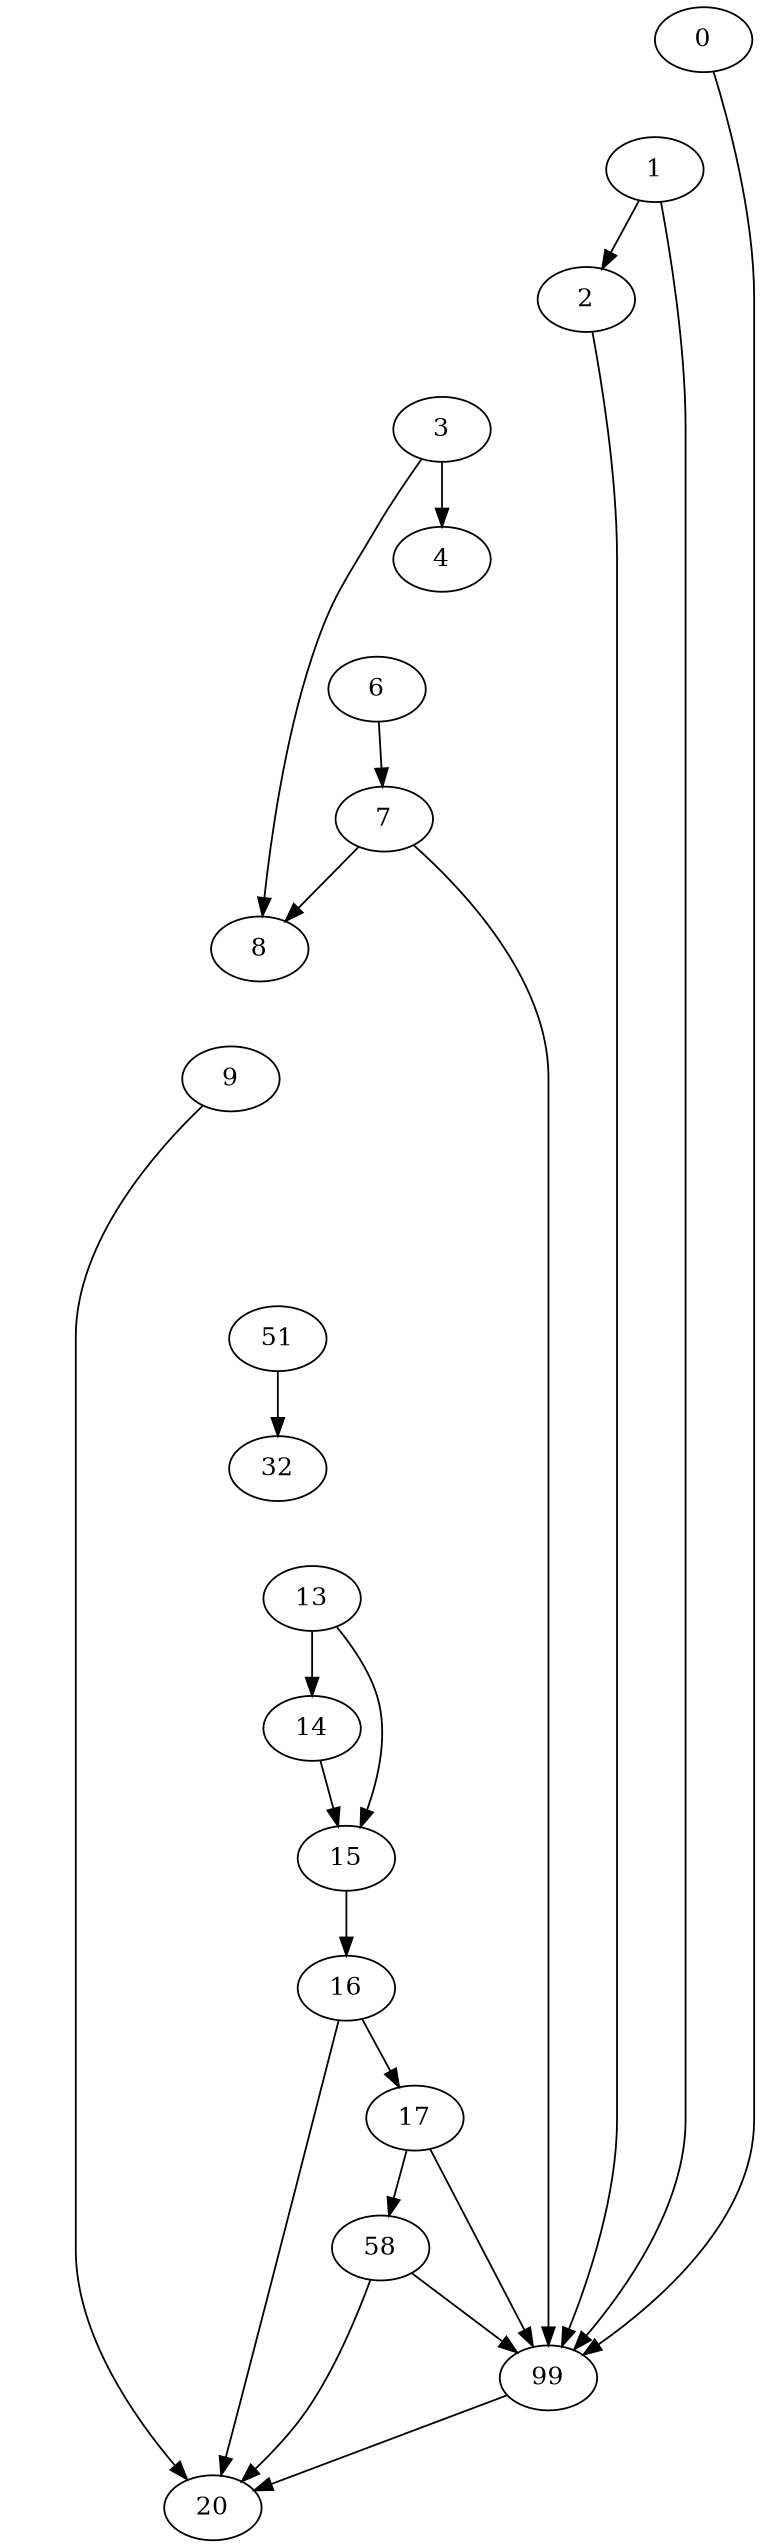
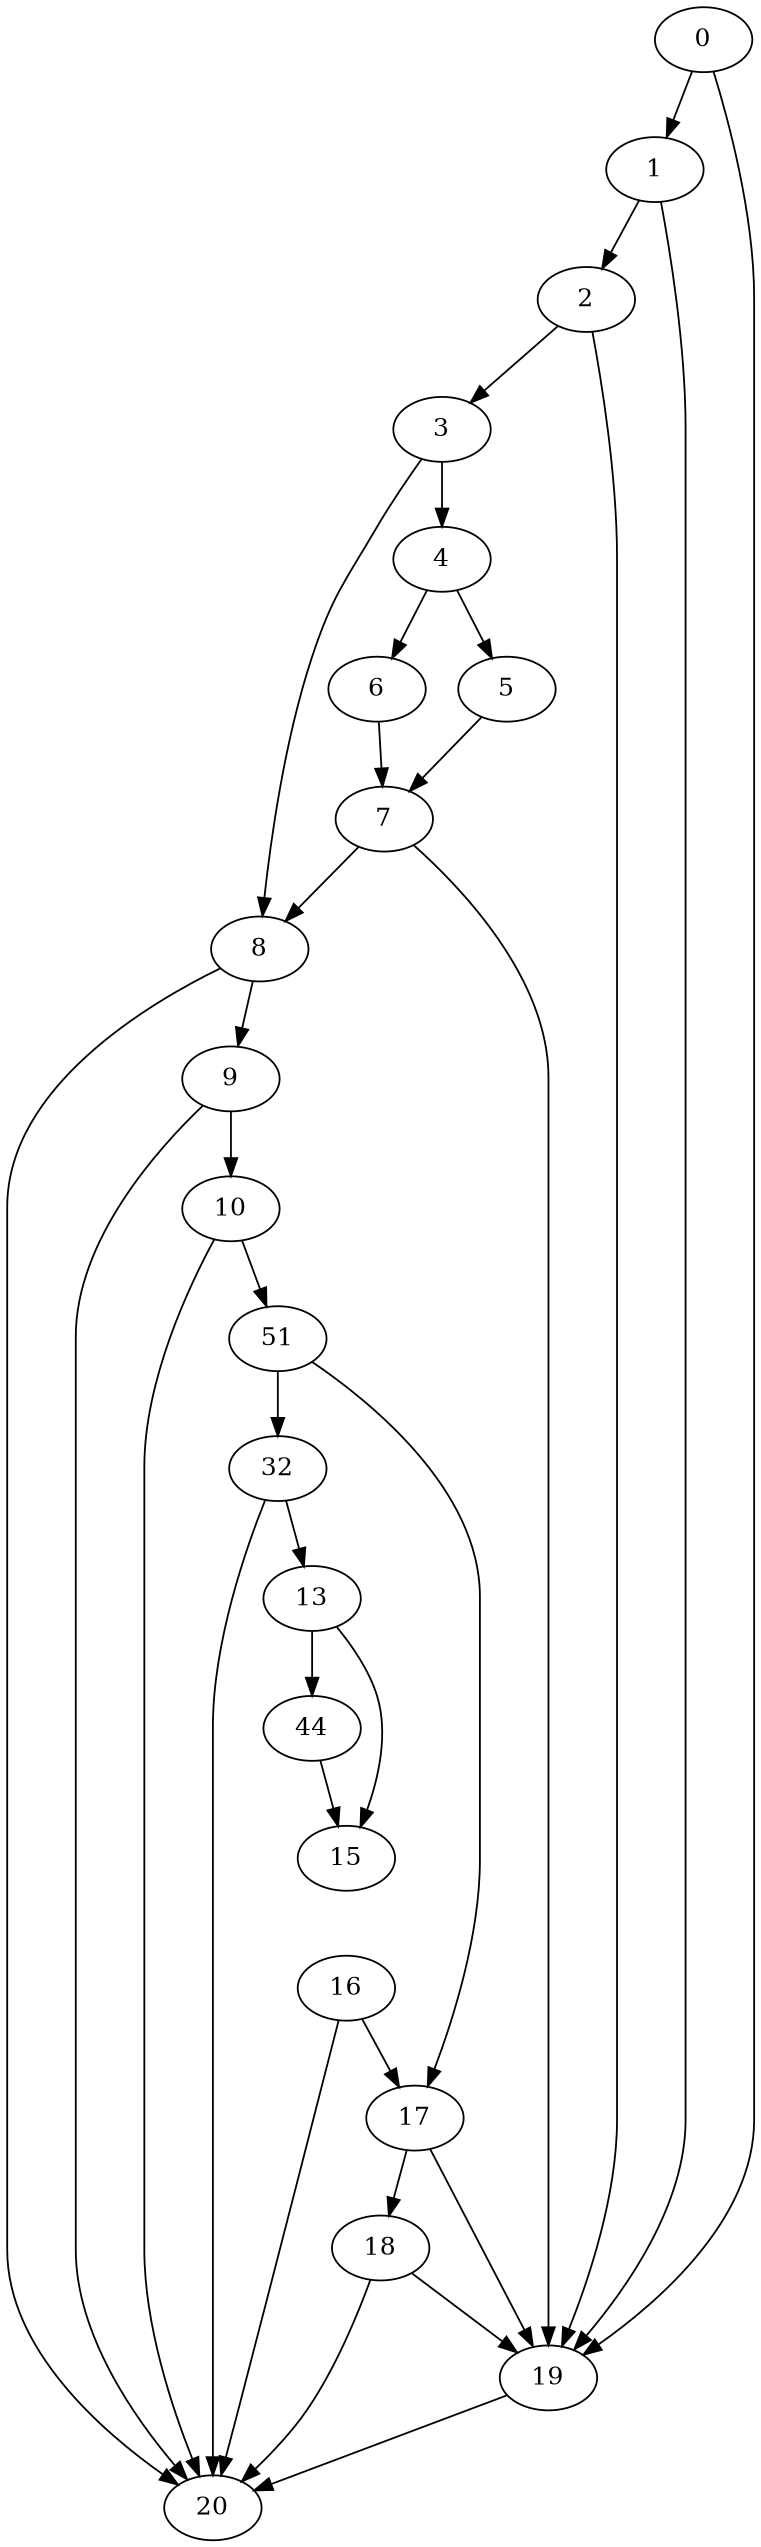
none -> (683, 96)
none -> (521, 358)
none -> (414, 616)
none -> (507, 689)
none -> (247, 1005)
none -> (231, 1209)
none -> (293, 1525)
none -> (480, 1686)
none -> (7, 1702)
(312, 1728) -> (312, 1728)
(346, 1914) -> none
none -> (213, 1975)
(381, 2248) -> (381, 2248)
(548, 2378) -> (548, 2378)
